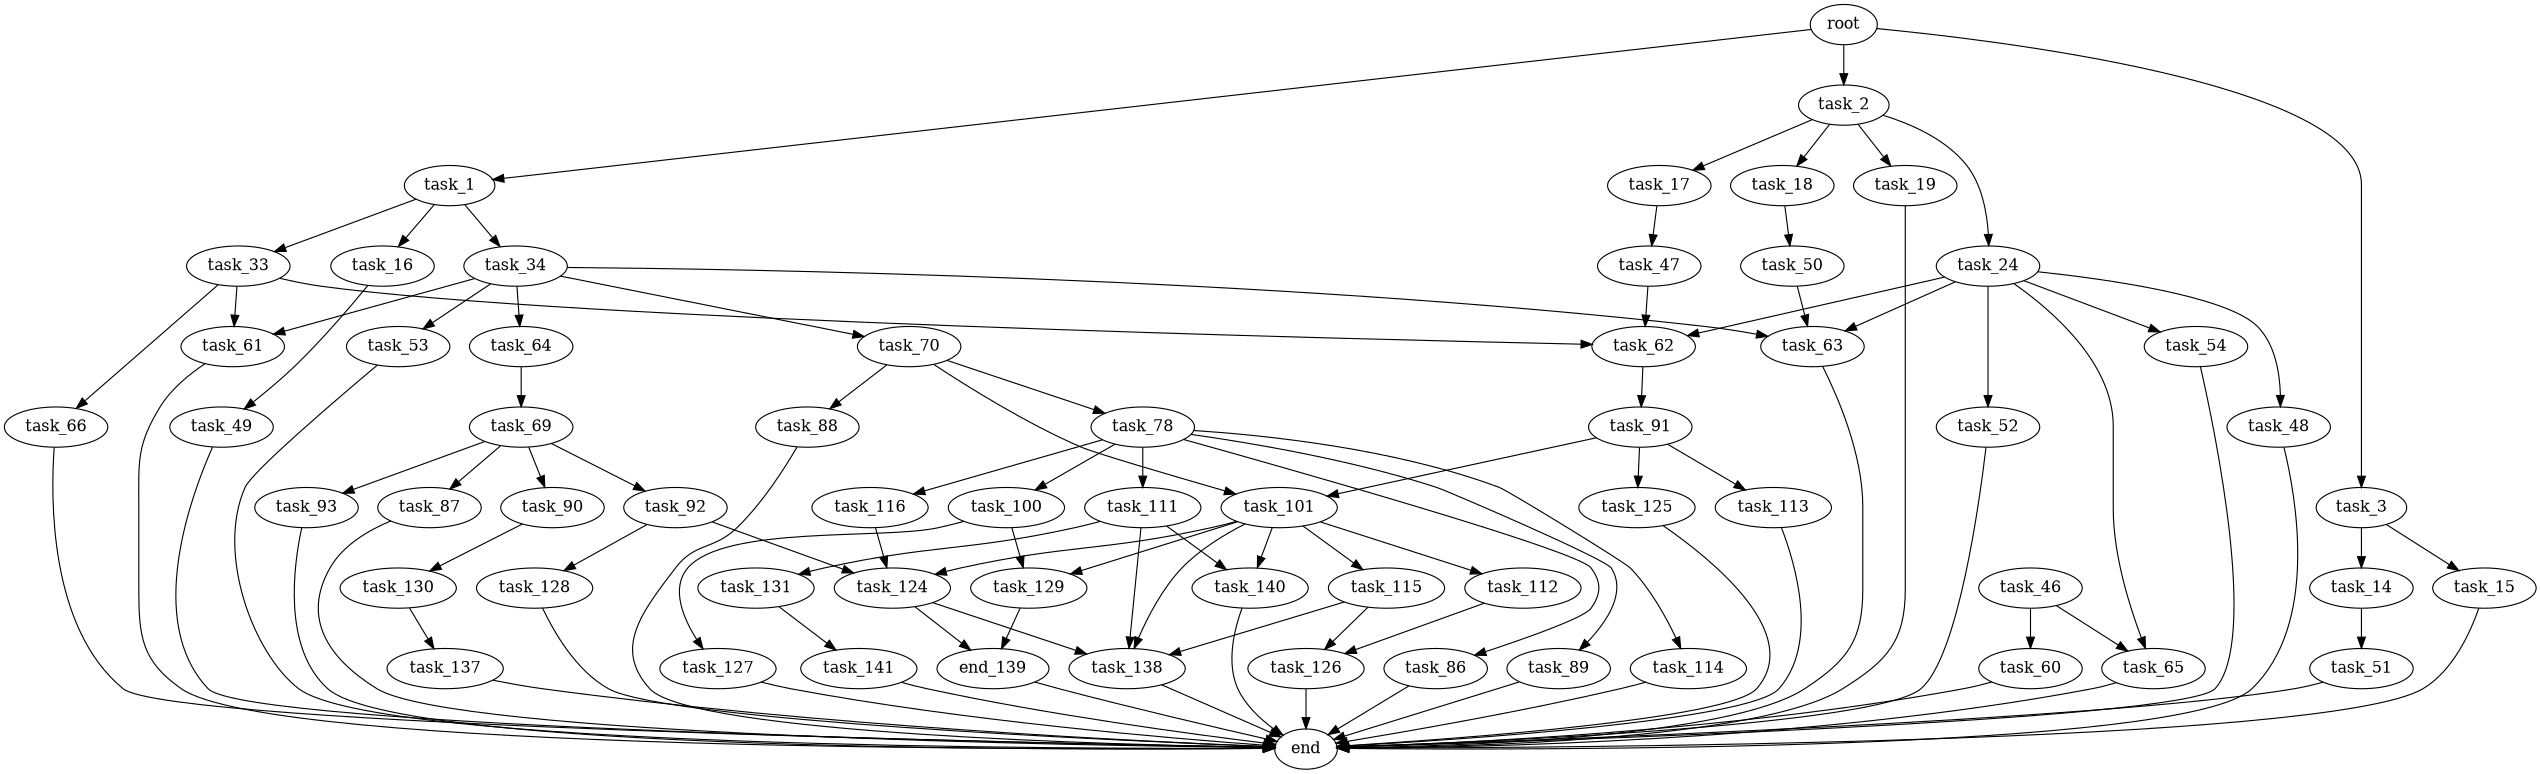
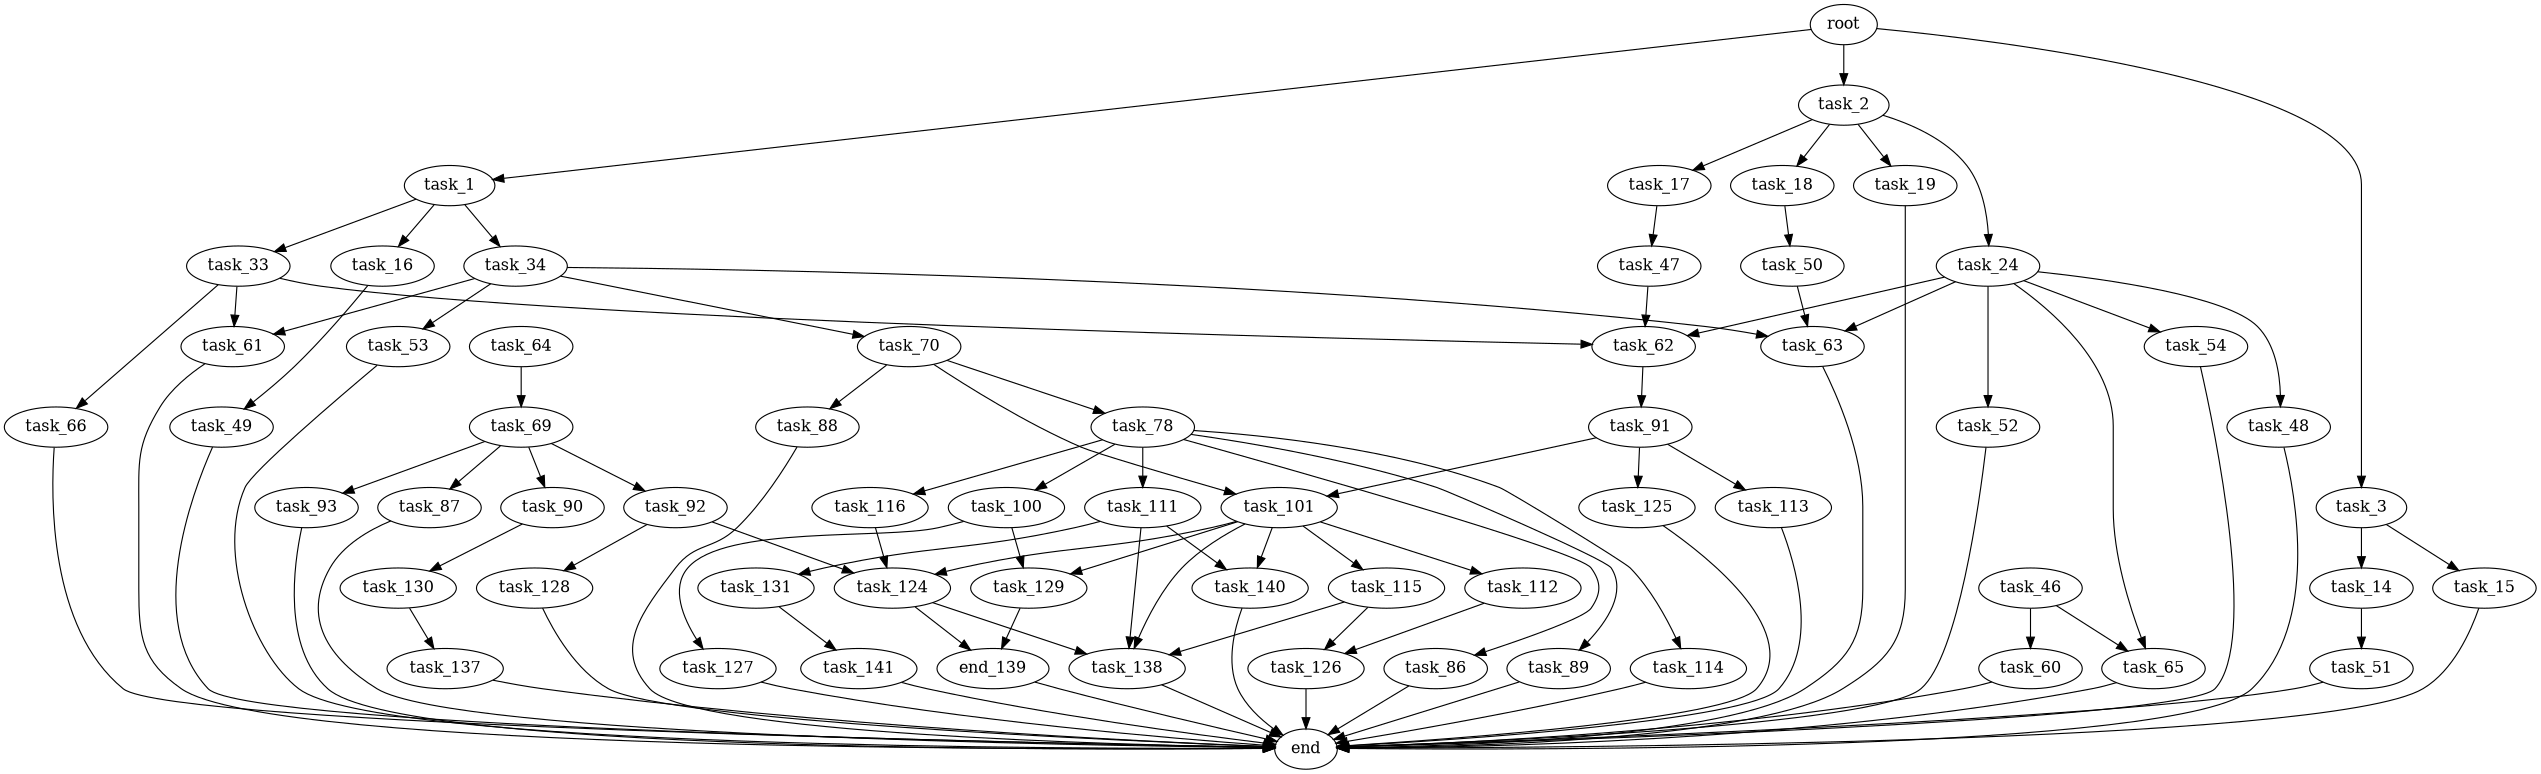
(518, 297) -> none
